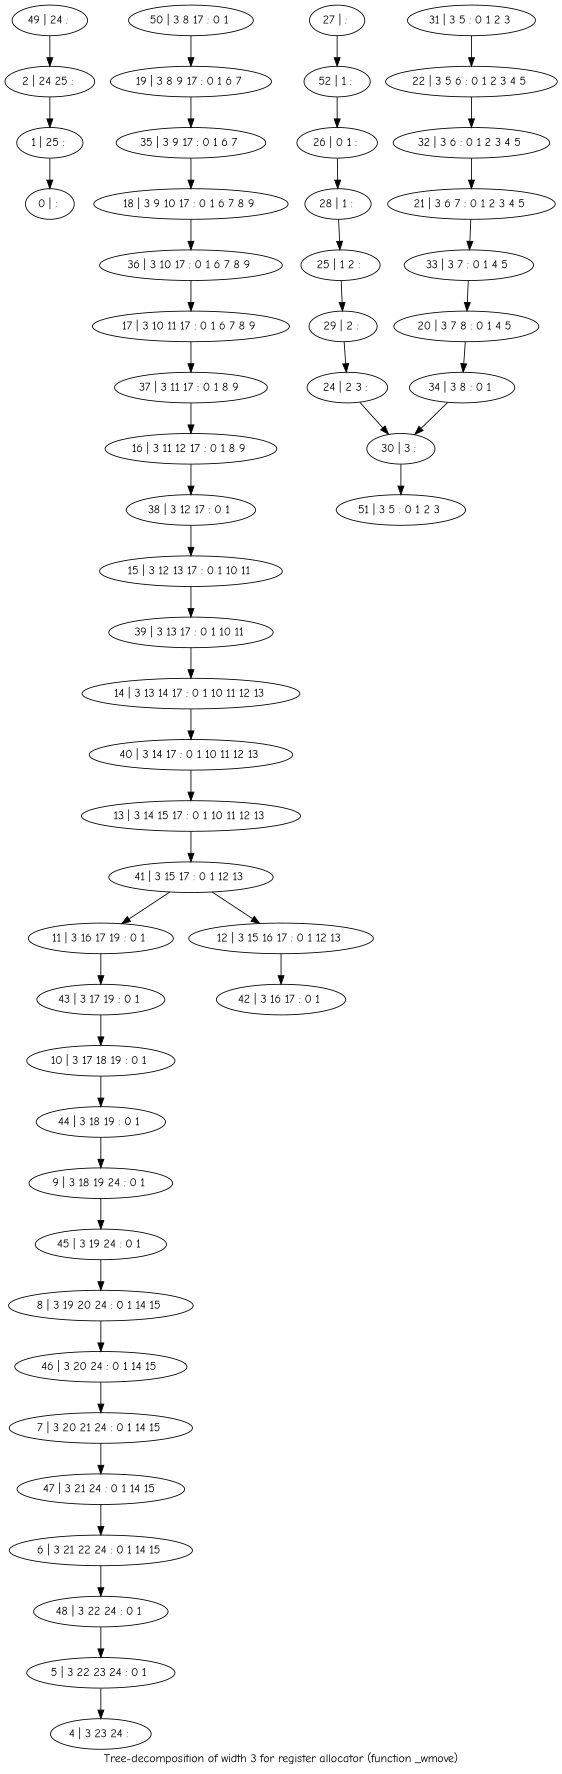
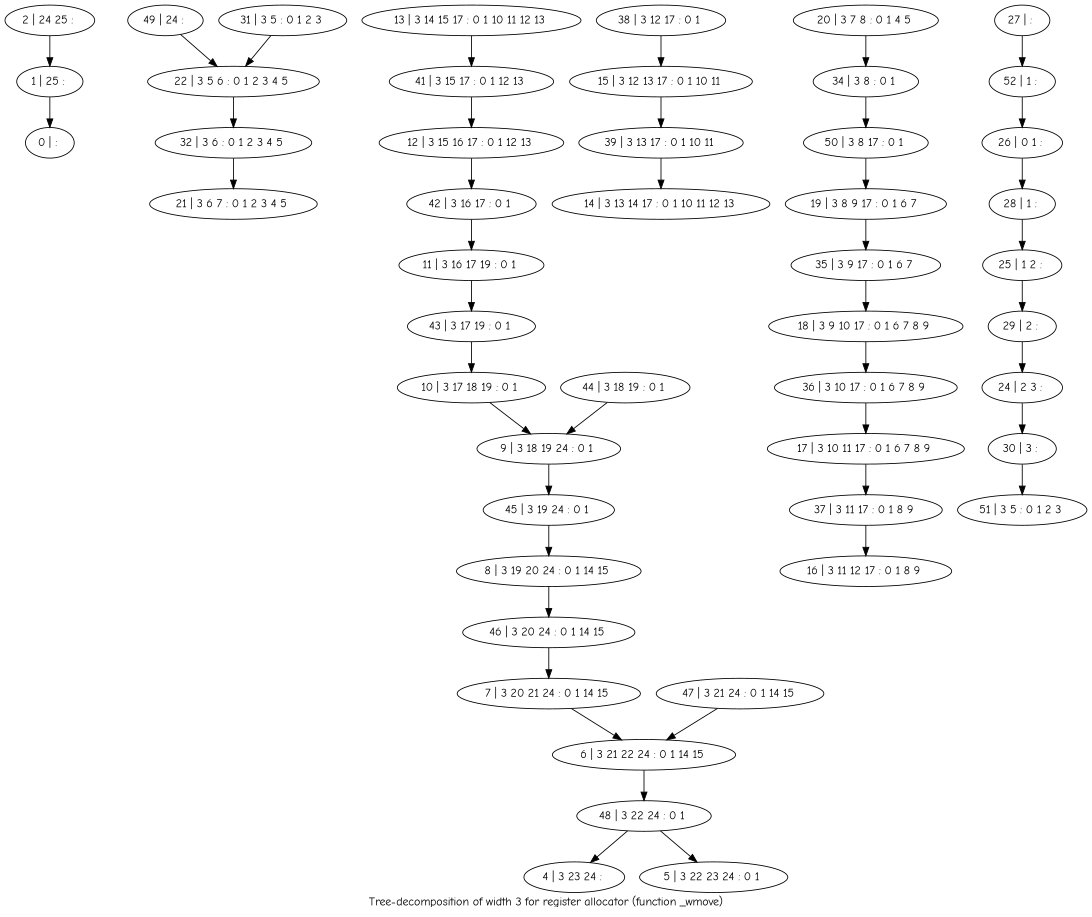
(50, 47) -> (196, 48)
(469, 265) -> none
(434, 415) -> (866, 108)
(191, 475) -> none
(191, 755) -> none
(150, 905) -> (471, 230)
(101, 1087) -> (507, 416)
(101, 1454) -> (593, 722)
(101, 1699) -> (612, 844)
